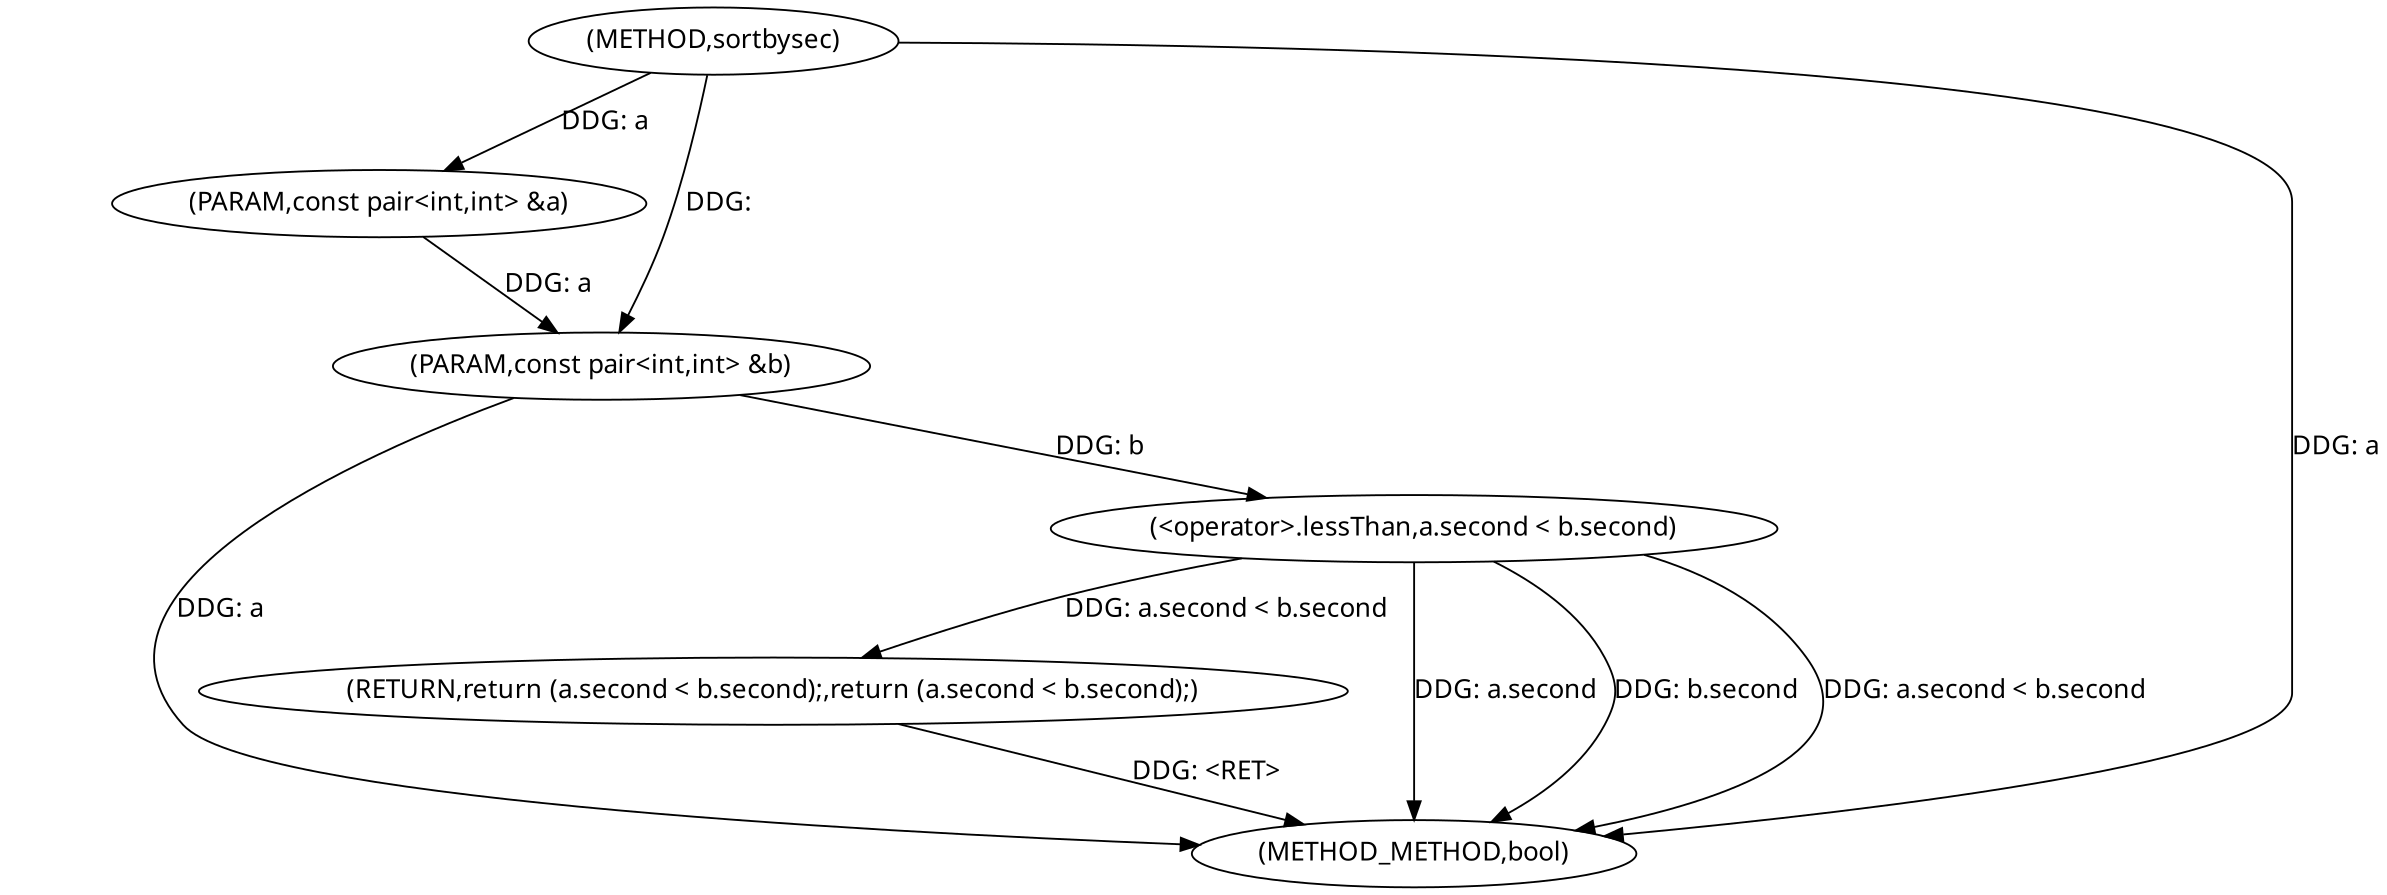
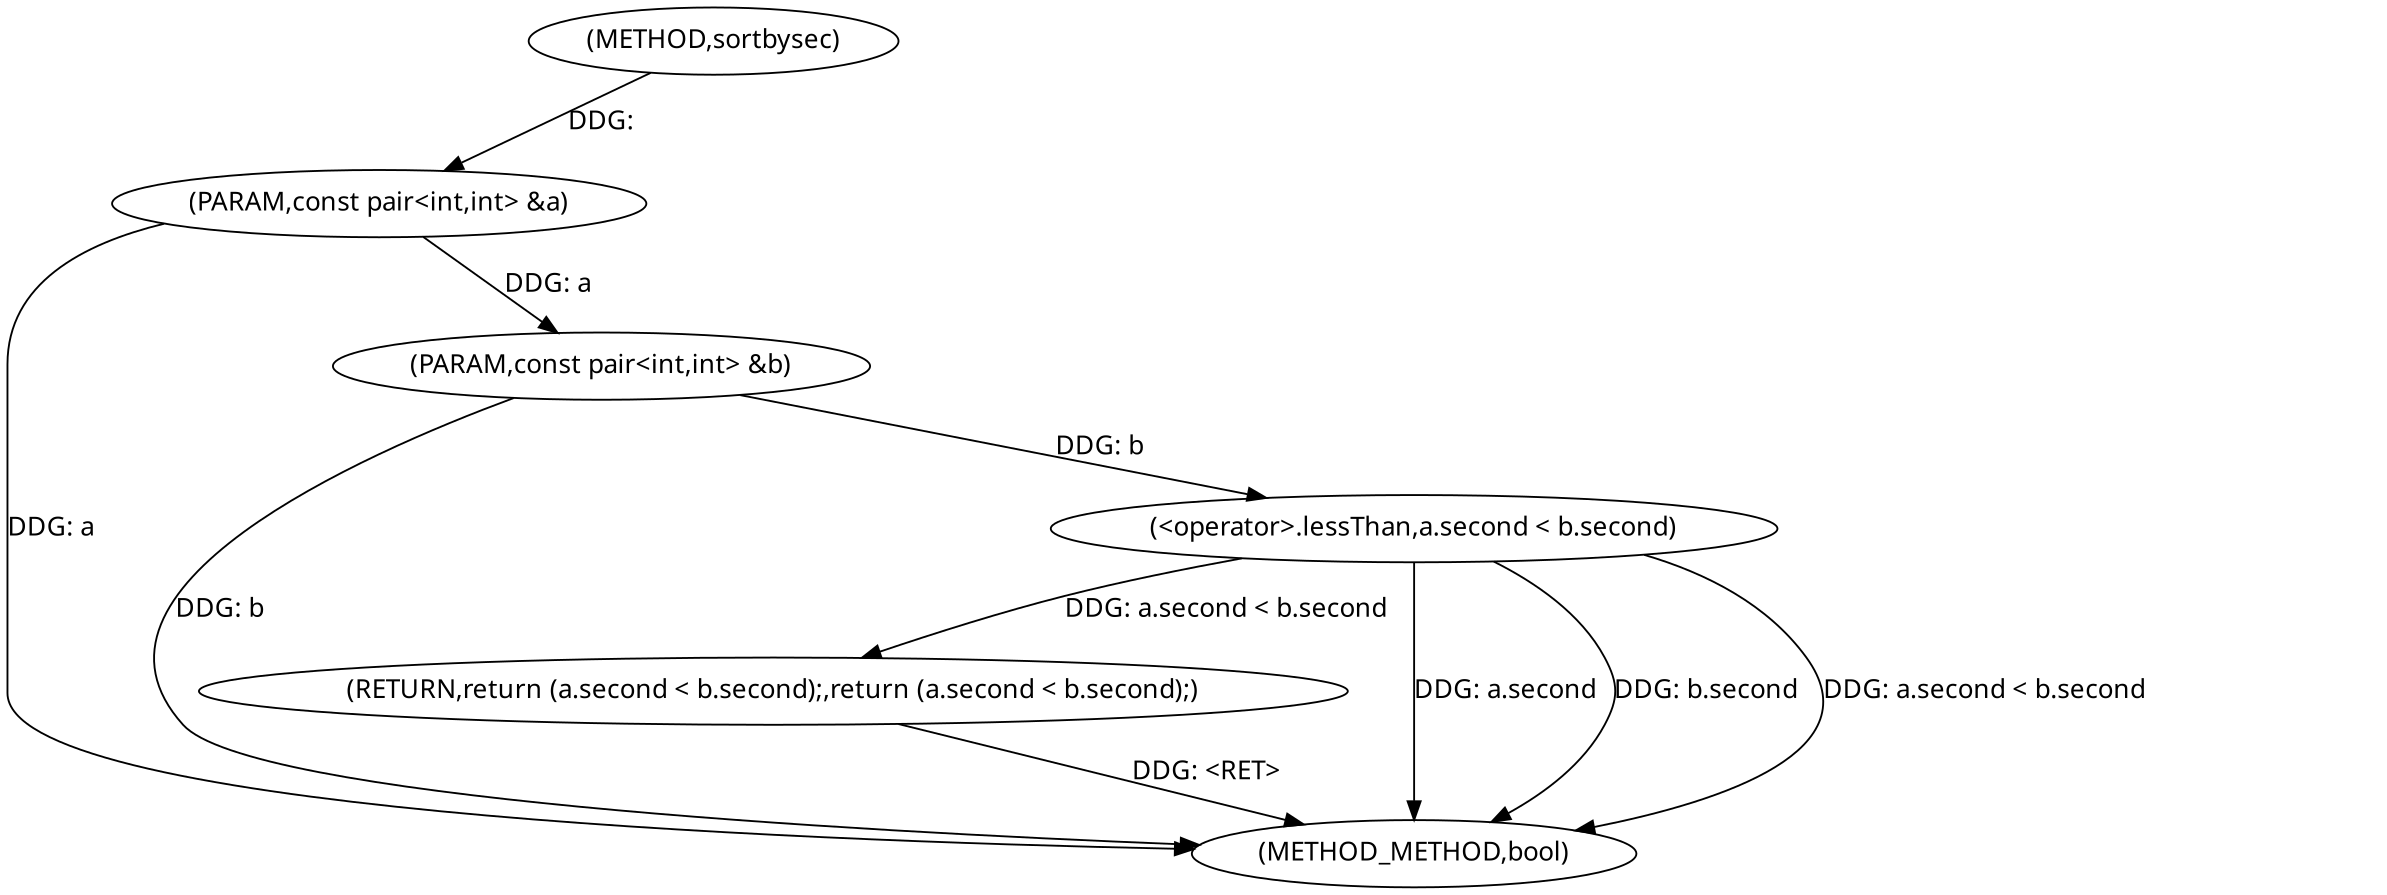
(605, 122) -> (605, 122)
(2196, 138) -> (301, 795)
(676, 198) -> none
(220, 610) -> (220, 610)
